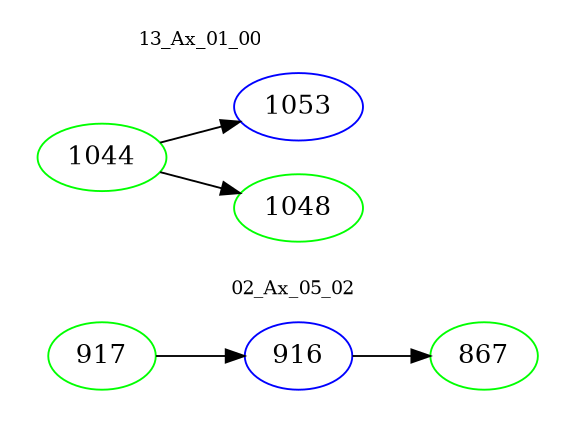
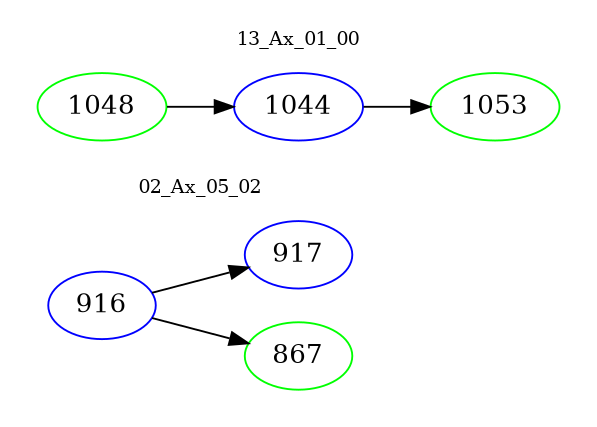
(299, 107) -> (495, 107)
(102, 157) -> (299, 107)
(191, 180) -> (191, 107)
(102, 356) -> (299, 255)
(191, 356) -> (191, 283)
